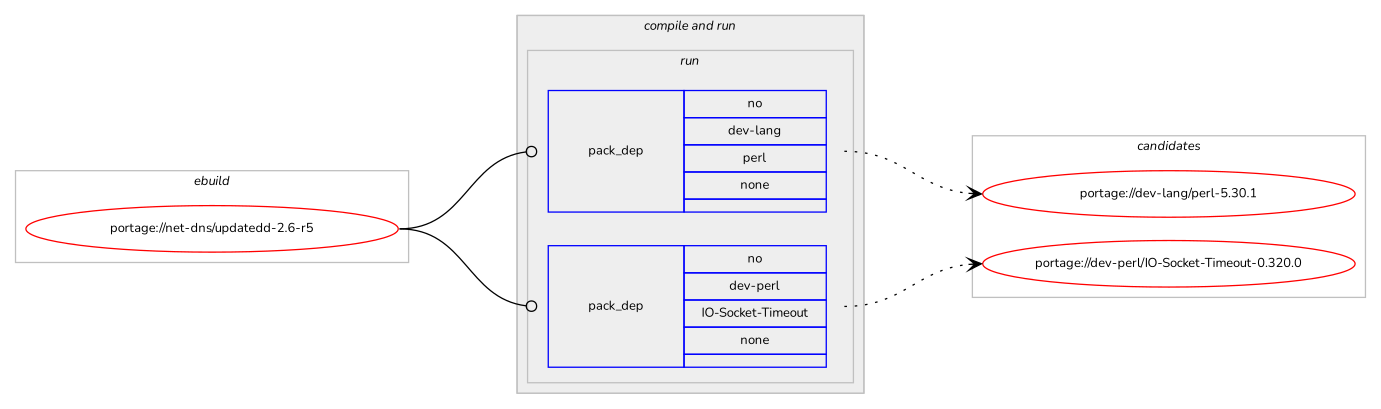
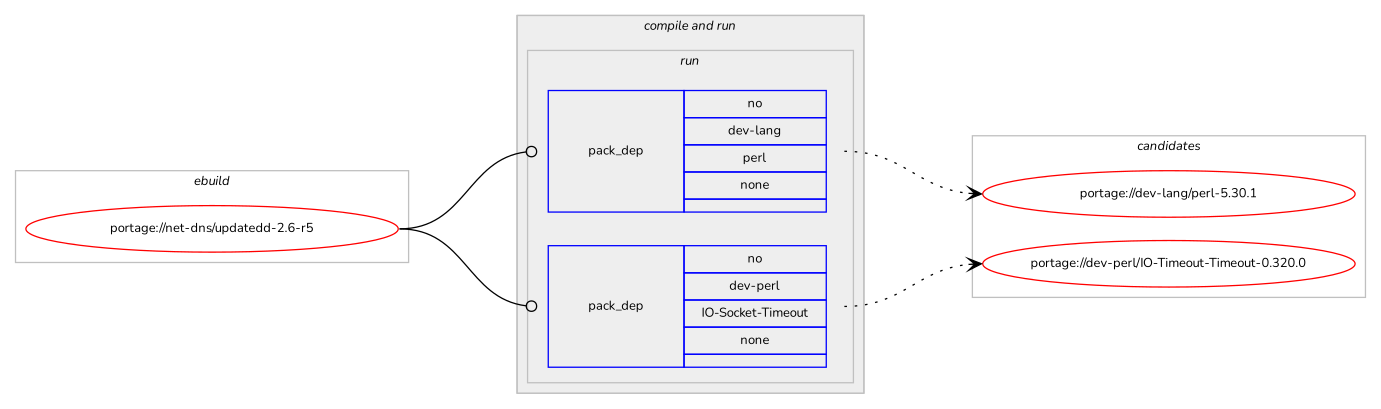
(1169, 264) -> (1169, 264)
